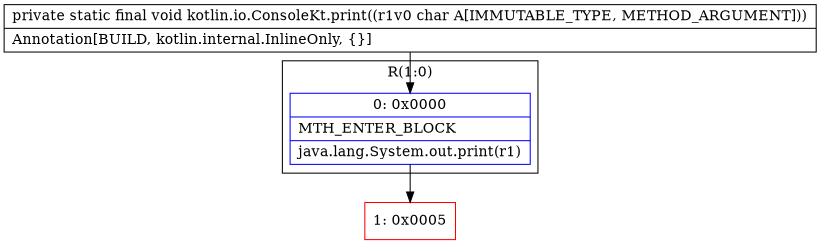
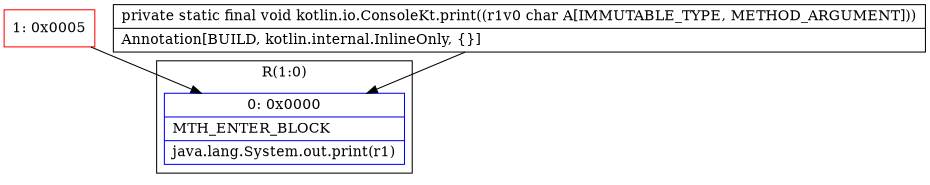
(410, 180) -> (141, 68)
